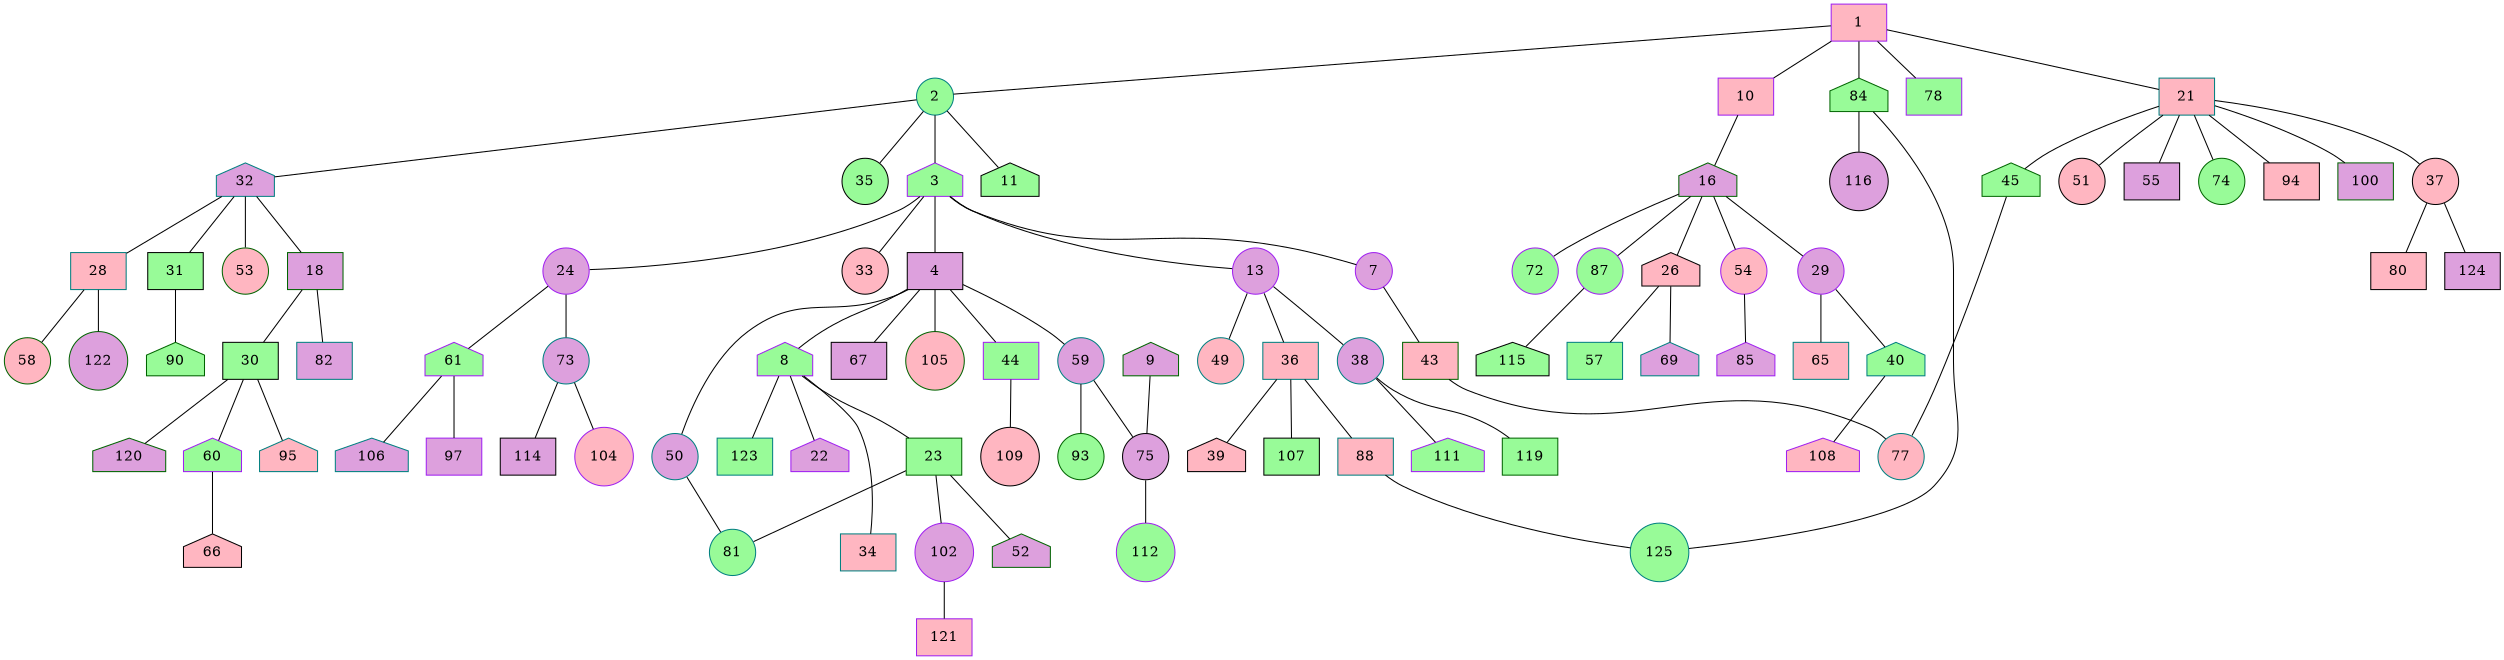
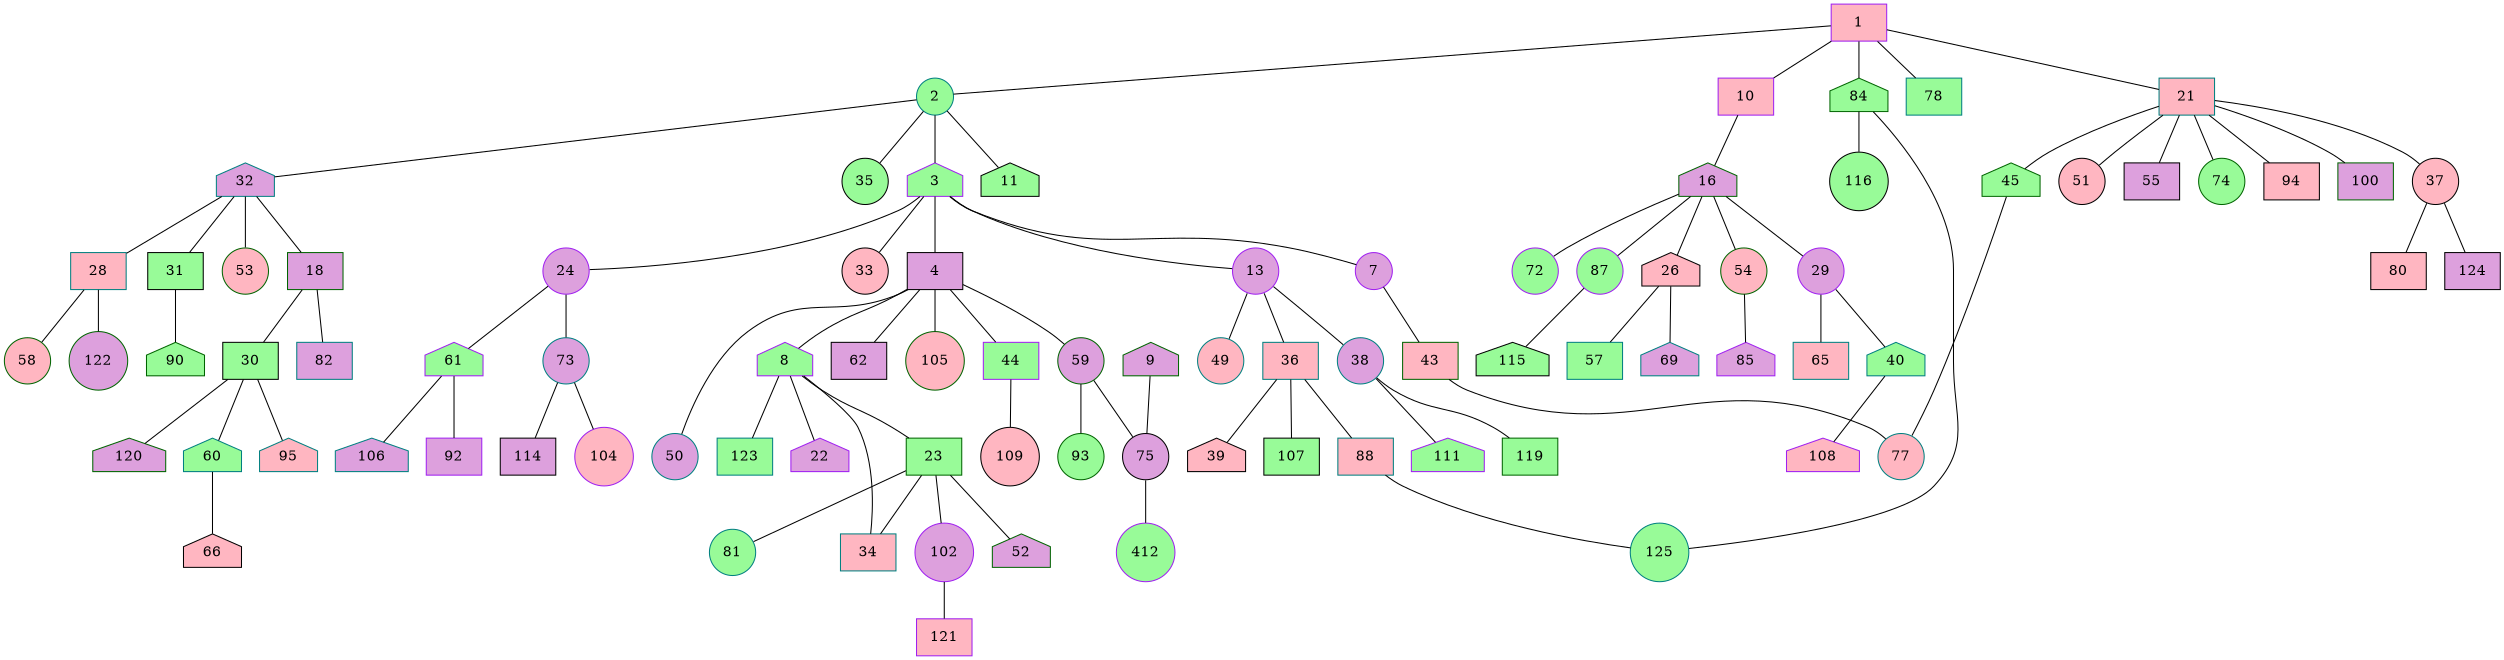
(1934, 97) -> (1934, 97)
(1859, 181) -> (1859, 181)
(1744, 271) -> (1744, 271)
(859, 361) -> (859, 361)
(1081, 361) -> (1081, 361)
(212, 457) -> (212, 457)
(454, 457) -> (454, 457)
(704, 505) -> none
none -> (901, 505)
(1146, 552) -> (1146, 552)
